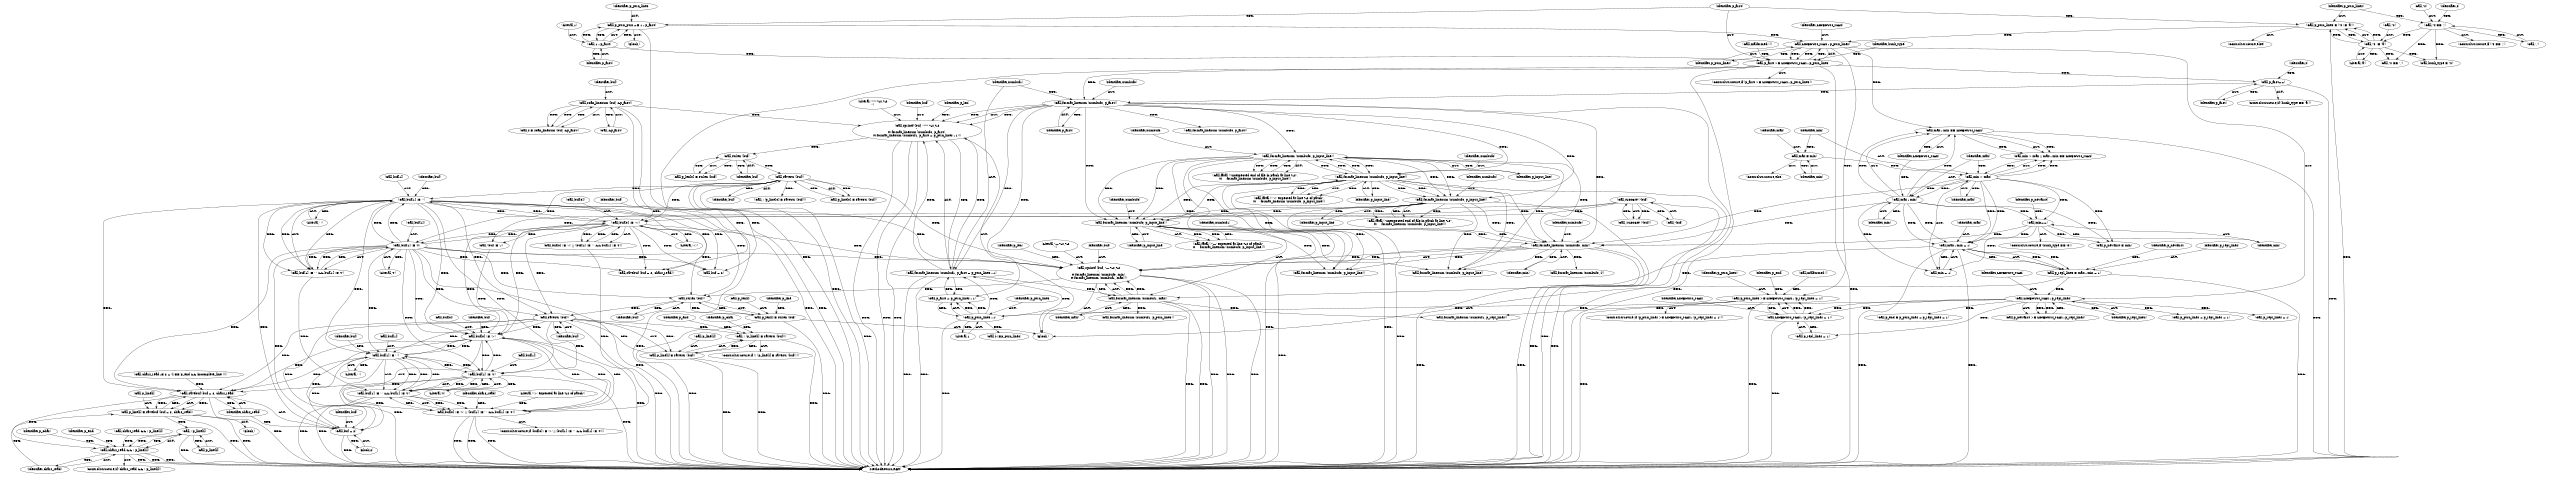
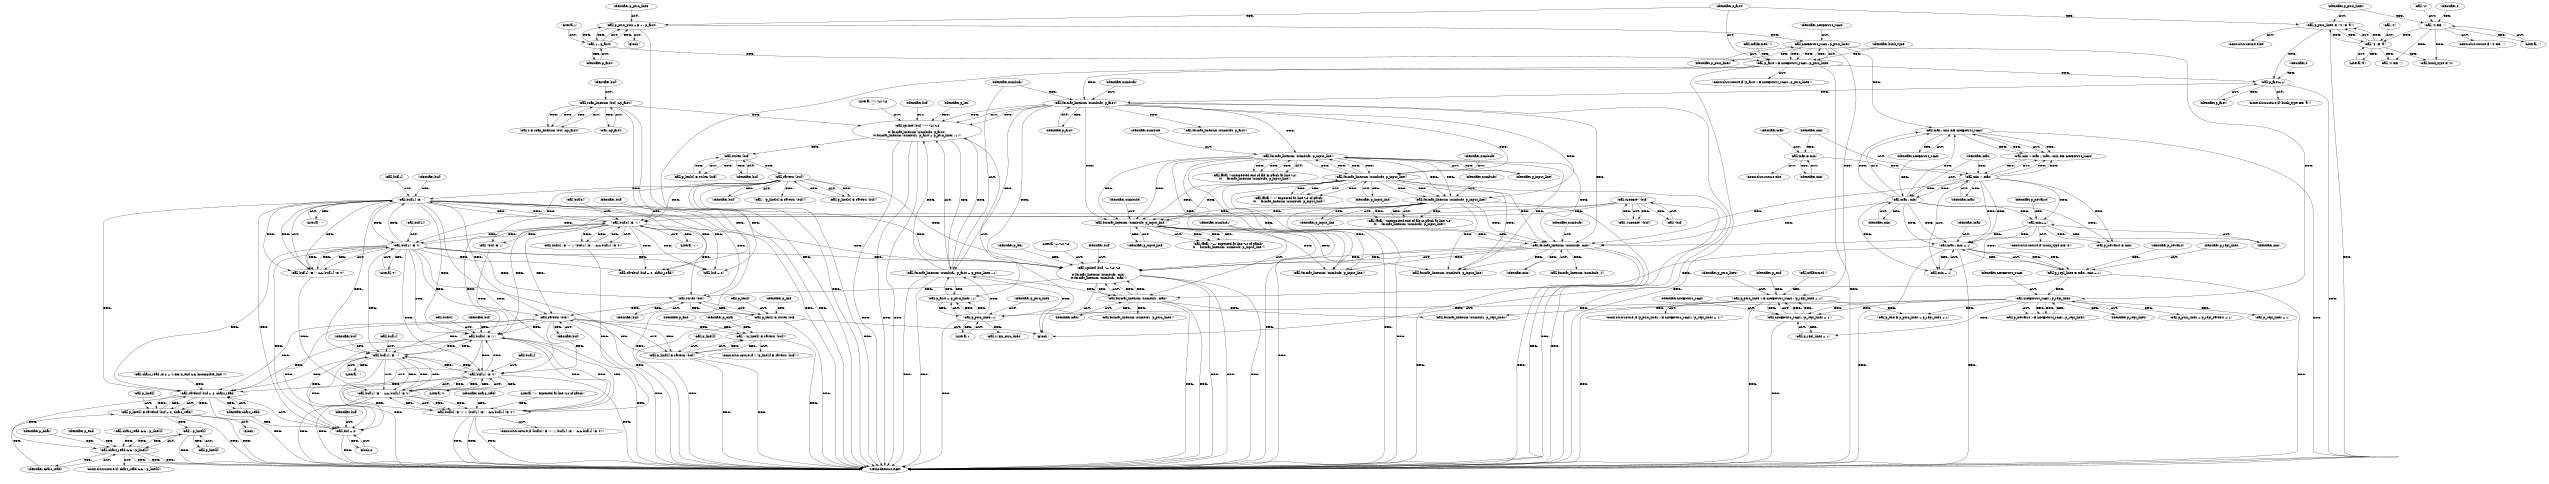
(2074, 31) -> (2293, 48)
(2533, 44) -> (2533, 44)
(2414, 54) -> (2414, 54)
none -> (2002, 143)
(2309, 166) -> (2309, 166)
none -> (1864, 305)
(2201, 318) -> (2201, 318)
